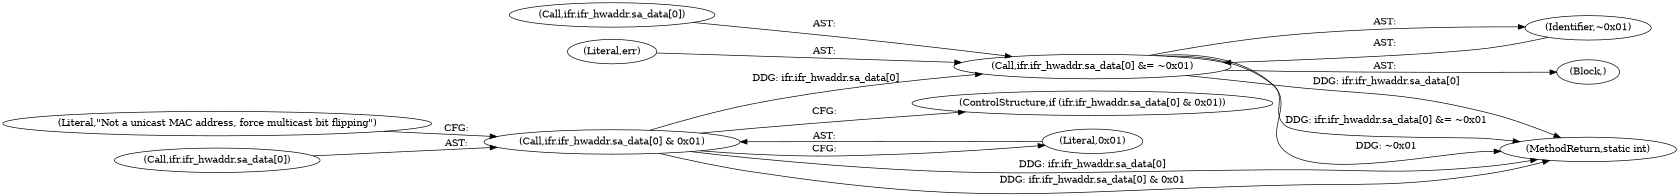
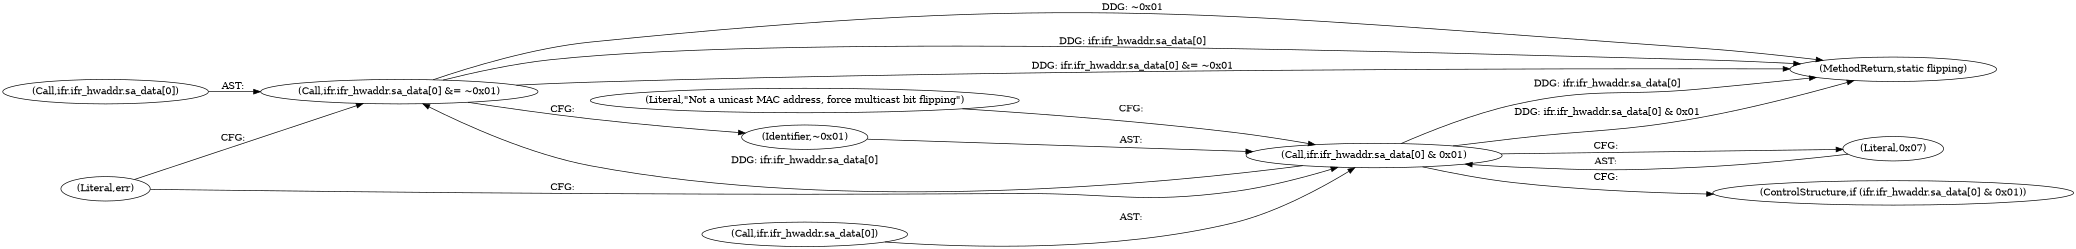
(1386, 22) -> (564, 110)
(826, 51) -> (235, 138)
(1390, 56) -> (1057, 145)
(1588, 72) -> none
(1092, 141) -> (1893, 149)
(1588, 149) -> (1893, 69)
none -> (742, 194)
